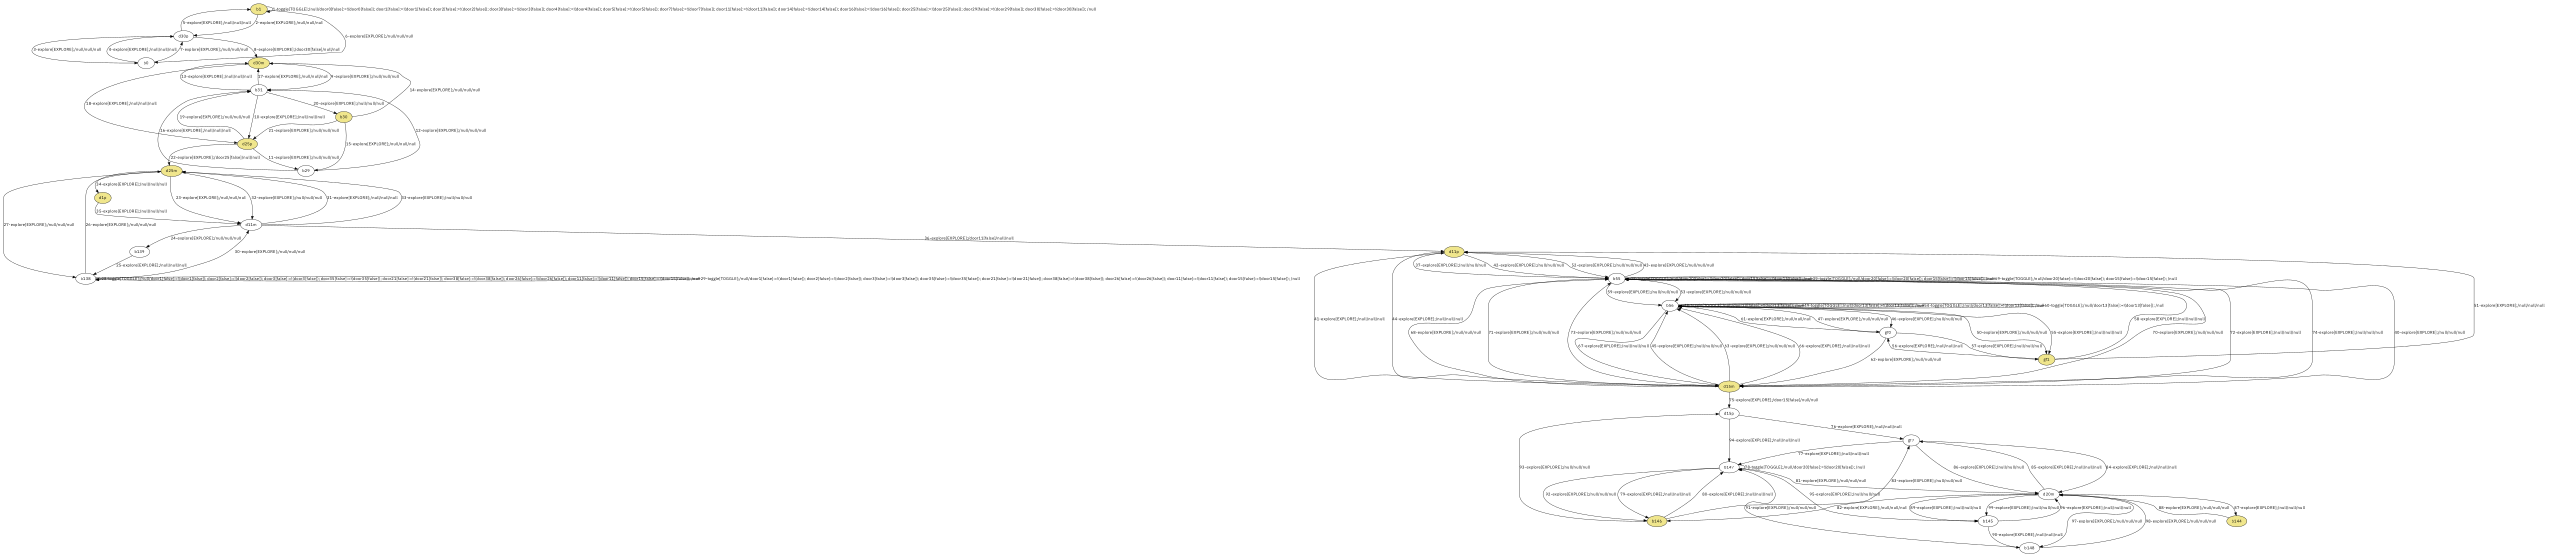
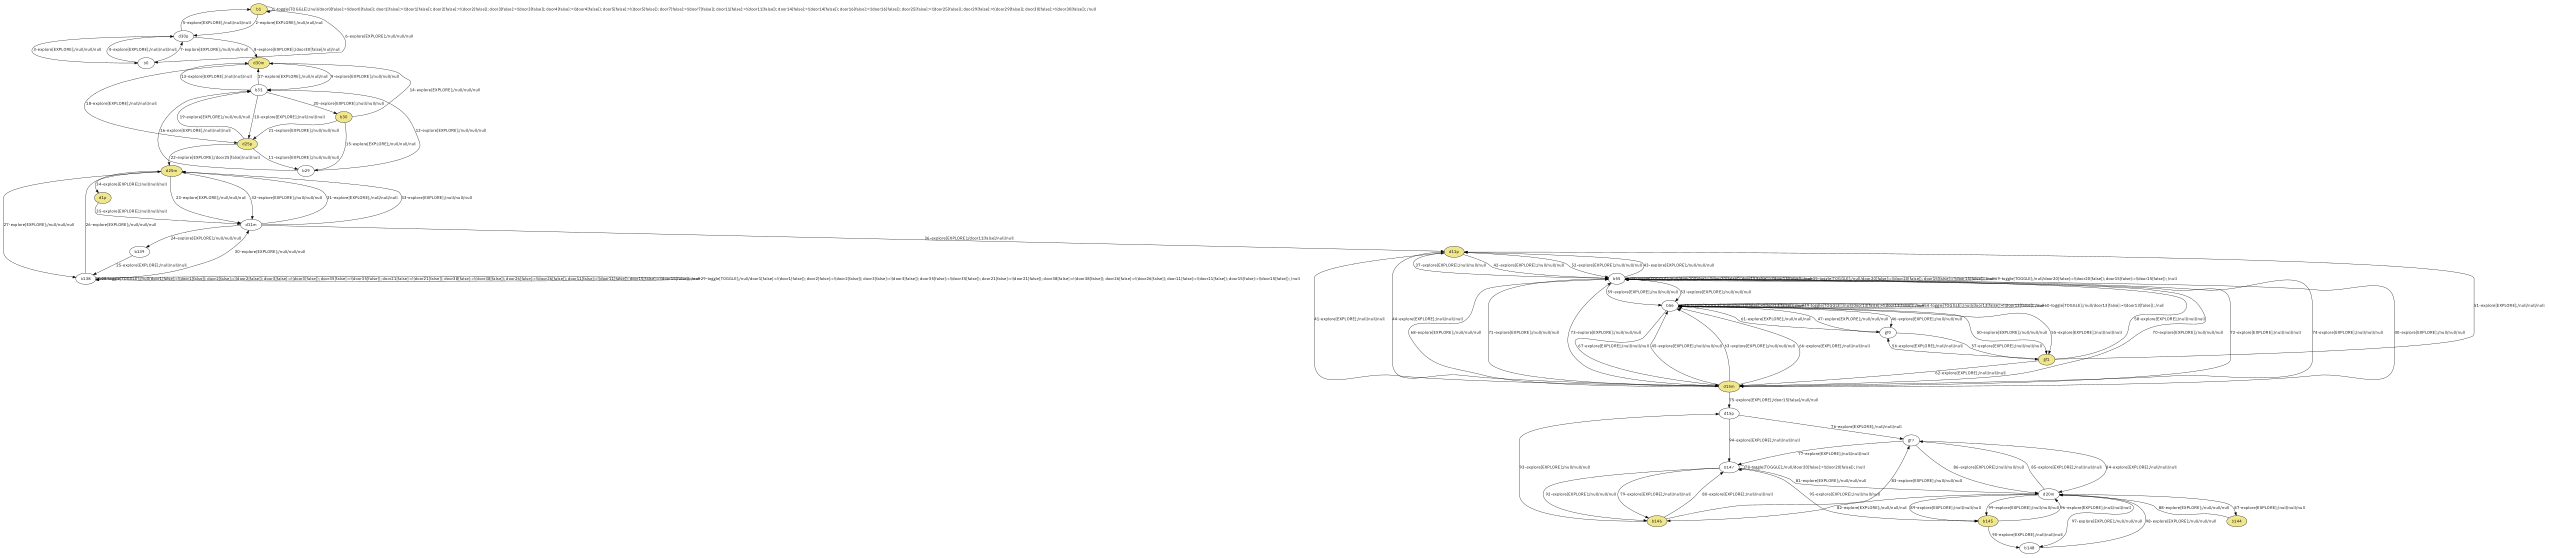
(1820, 373) -> (1891, 375)
(1988, 521) -> (1988, 521)
(1839, 532) -> none
